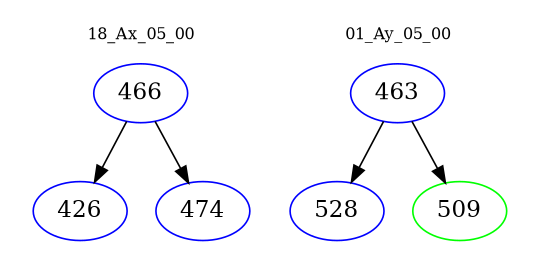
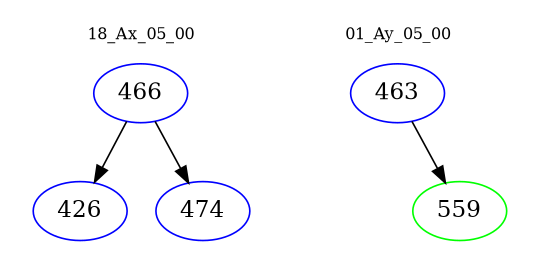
(337, 211) -> none
(460, 211) -> (460, 211)
